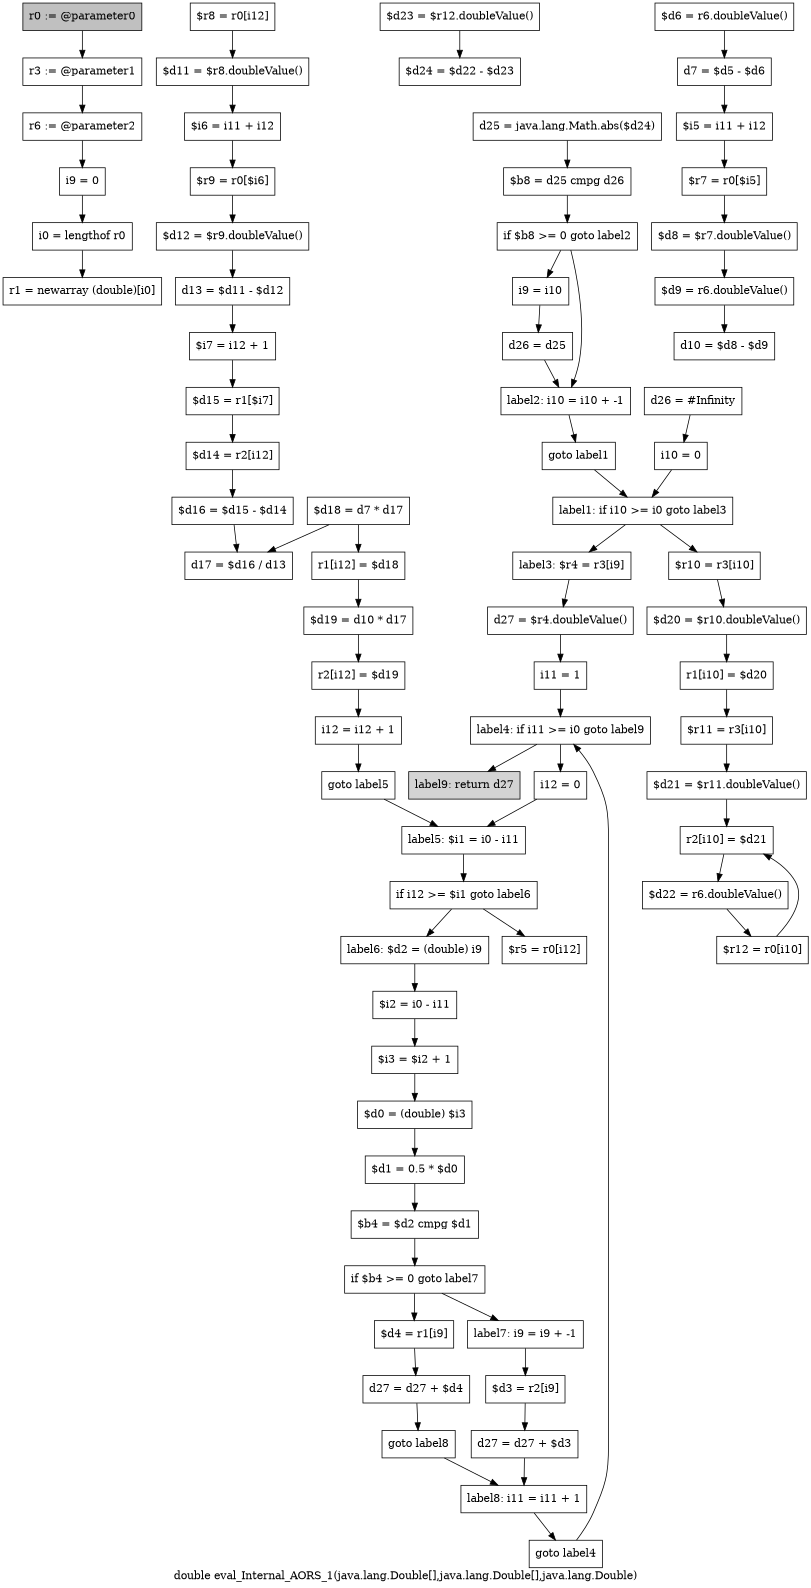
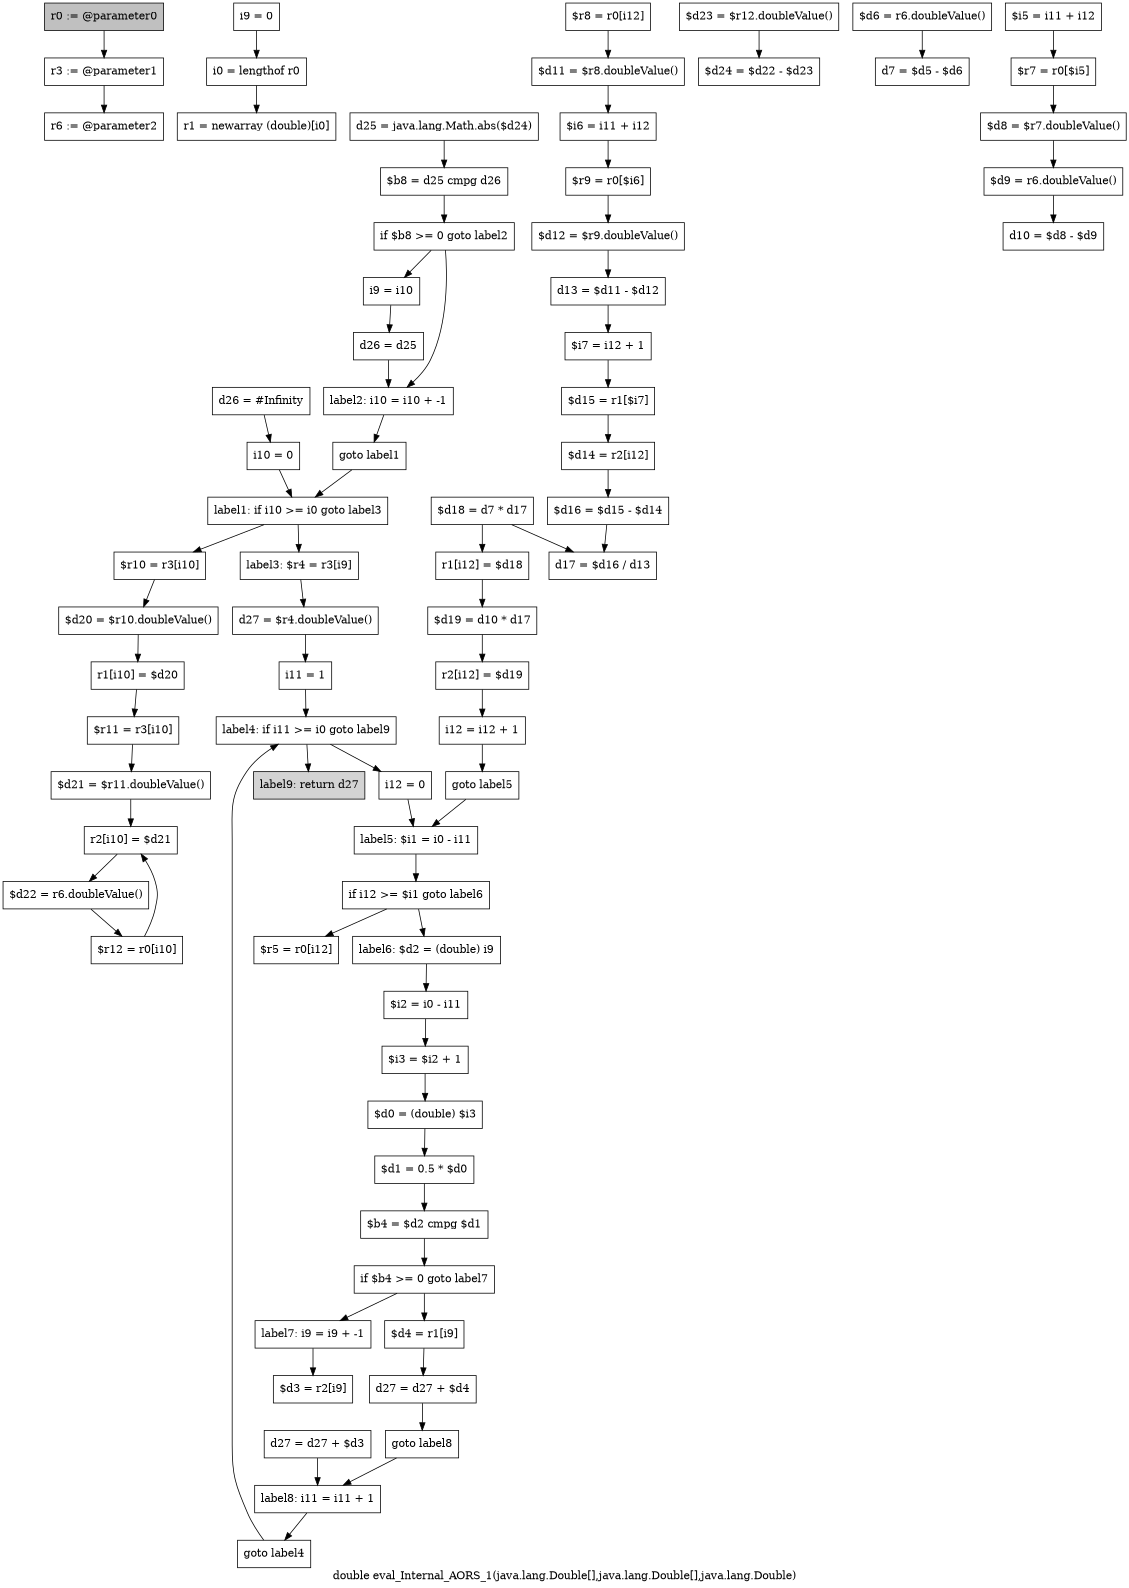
(724, 95) -> none
(82, 150) -> none
(525, 1413) -> none
